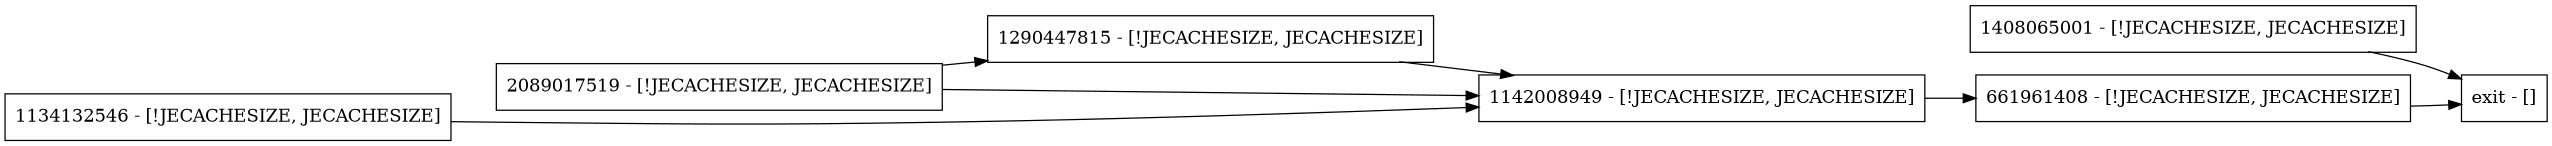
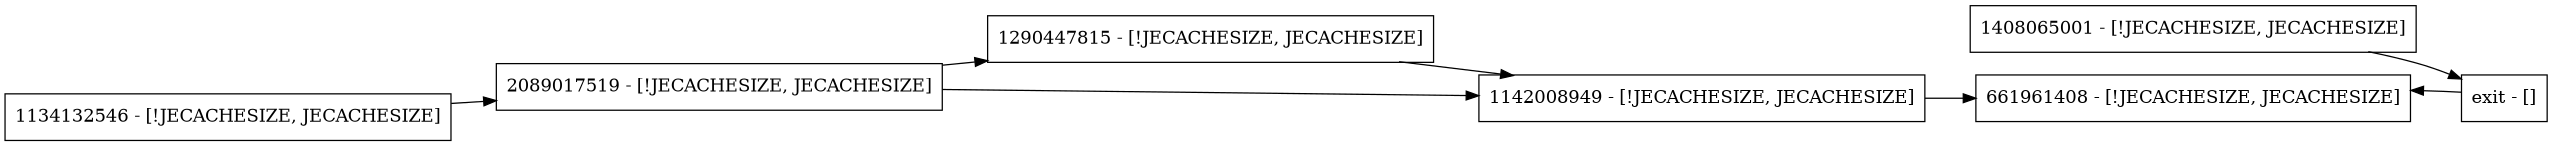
(2430, 106) -> (2443, 91)
(959, 122) -> (467, 102)
